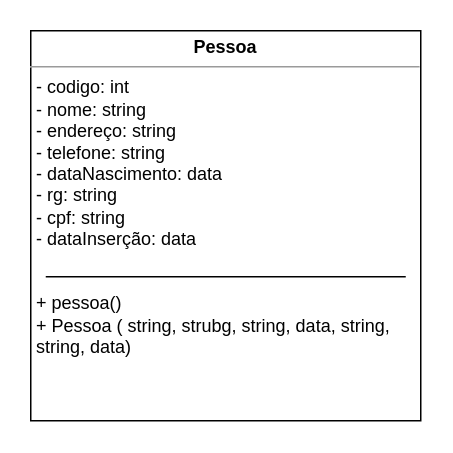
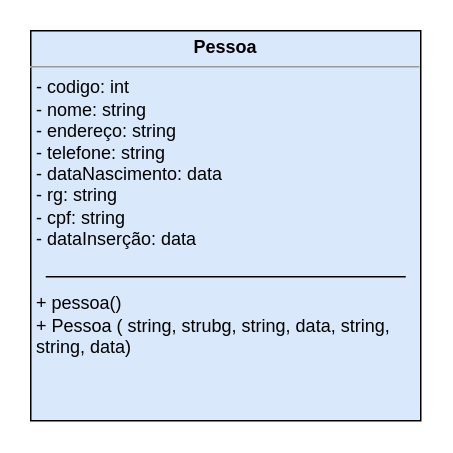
(226, 226) -> (226, 226)
